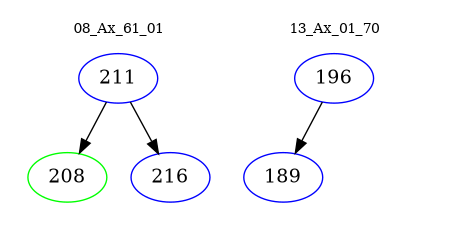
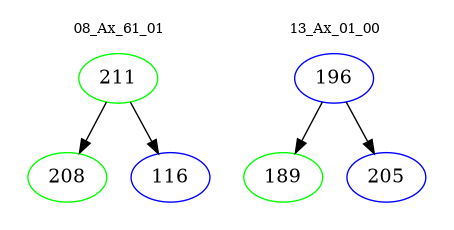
(335, 30) -> (335, 30)
(118, 78) -> (118, 78)
(170, 177) -> (170, 177)
(283, 177) -> (283, 177)
none -> (386, 177)
